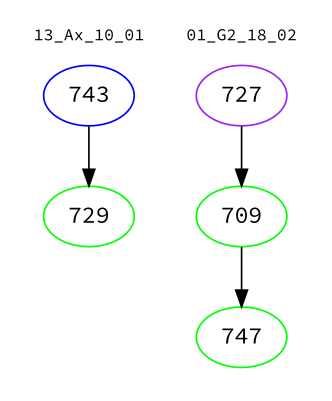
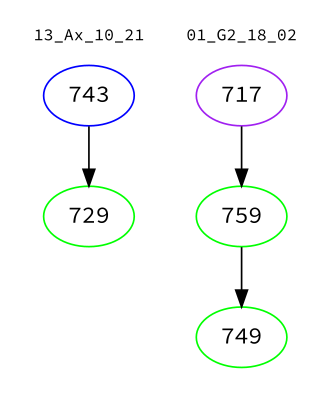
(90, 36) -> (90, 36)
(242, 96) -> (242, 96)
(242, 216) -> (242, 216)
(242, 337) -> (242, 337)
